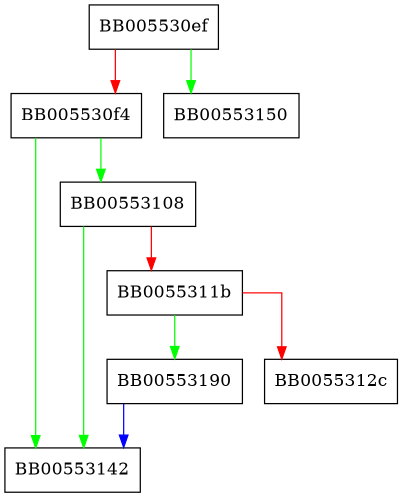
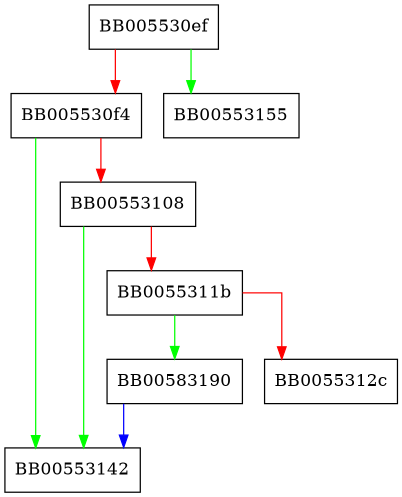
(231, 116) -> (231, 116)
(101, 154) -> (101, 154)
(175, 381) -> (175, 381)
